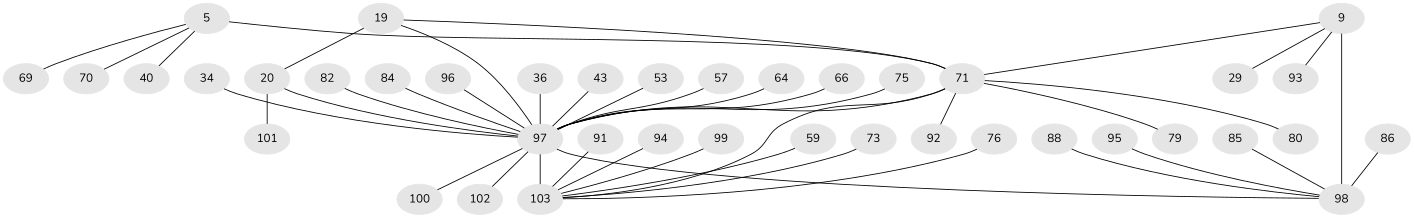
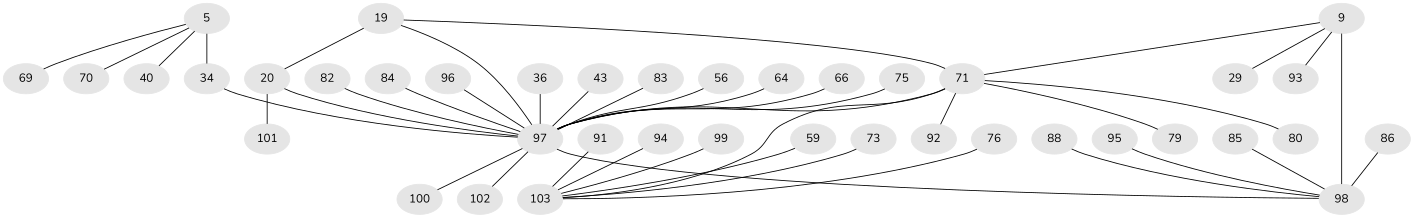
(588, 39) -> (207, 49)
(661, 79) -> (661, 79)
(721, 79) -> (721, 79)
(540, 169) -> none
